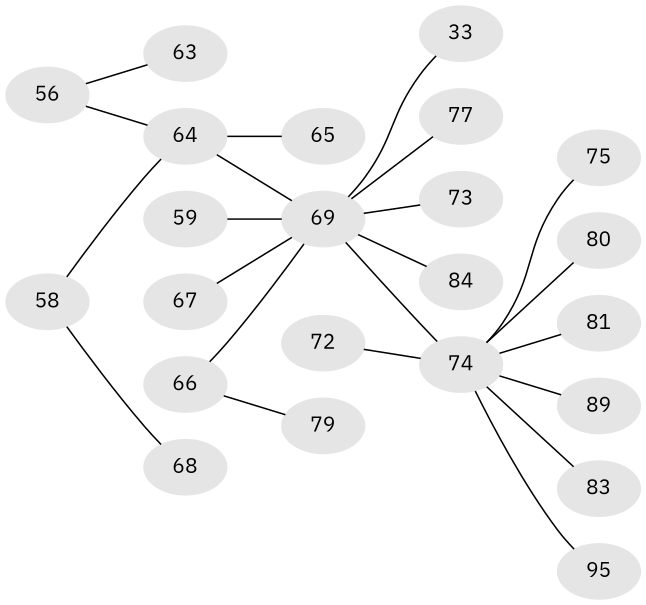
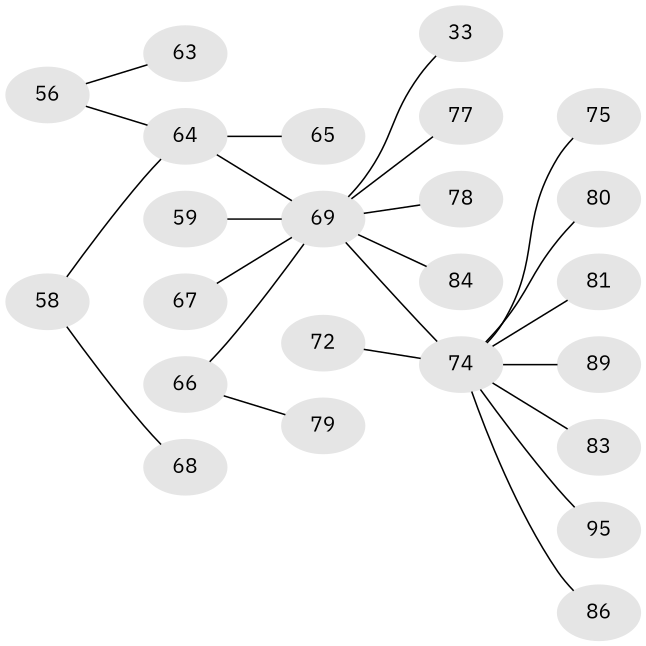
(461, 199) -> (461, 199)
none -> (599, 613)
